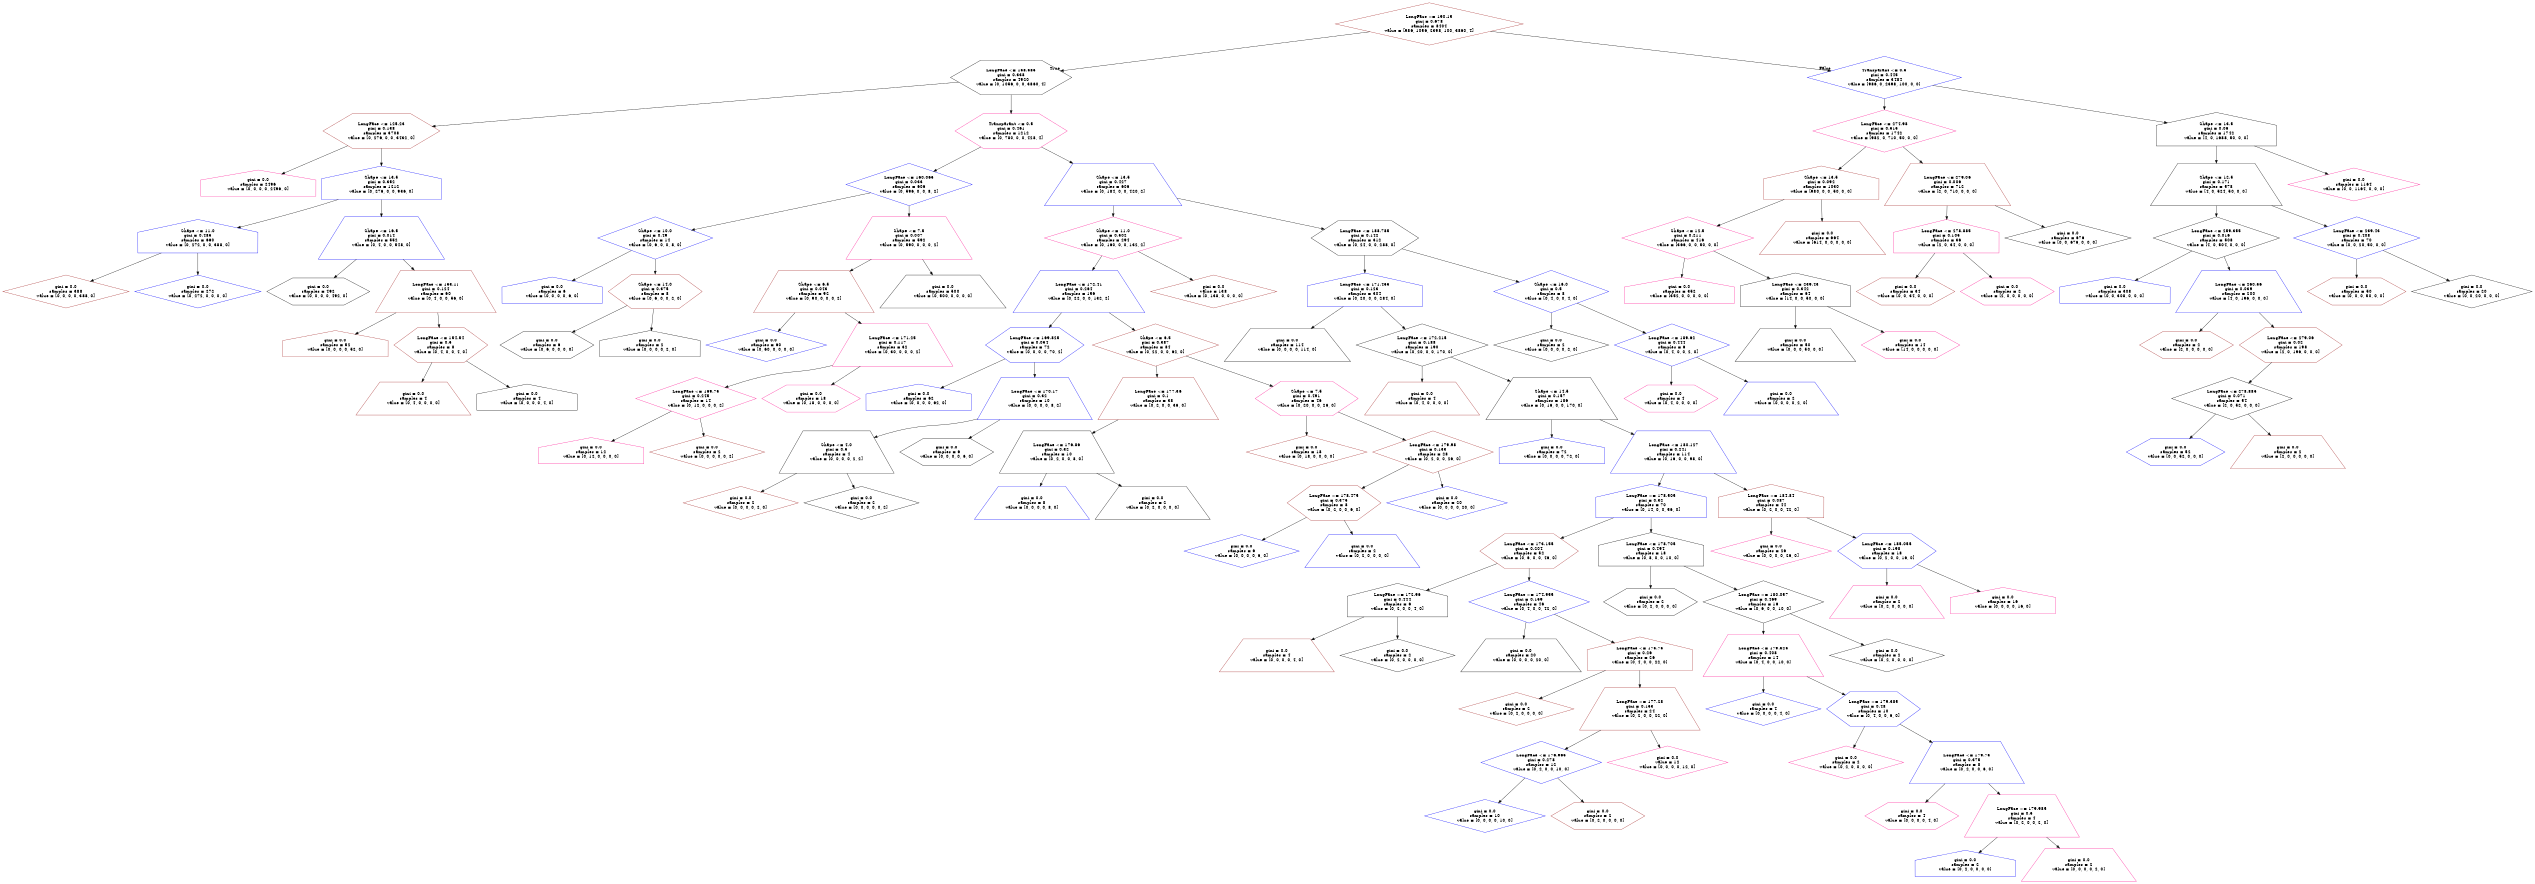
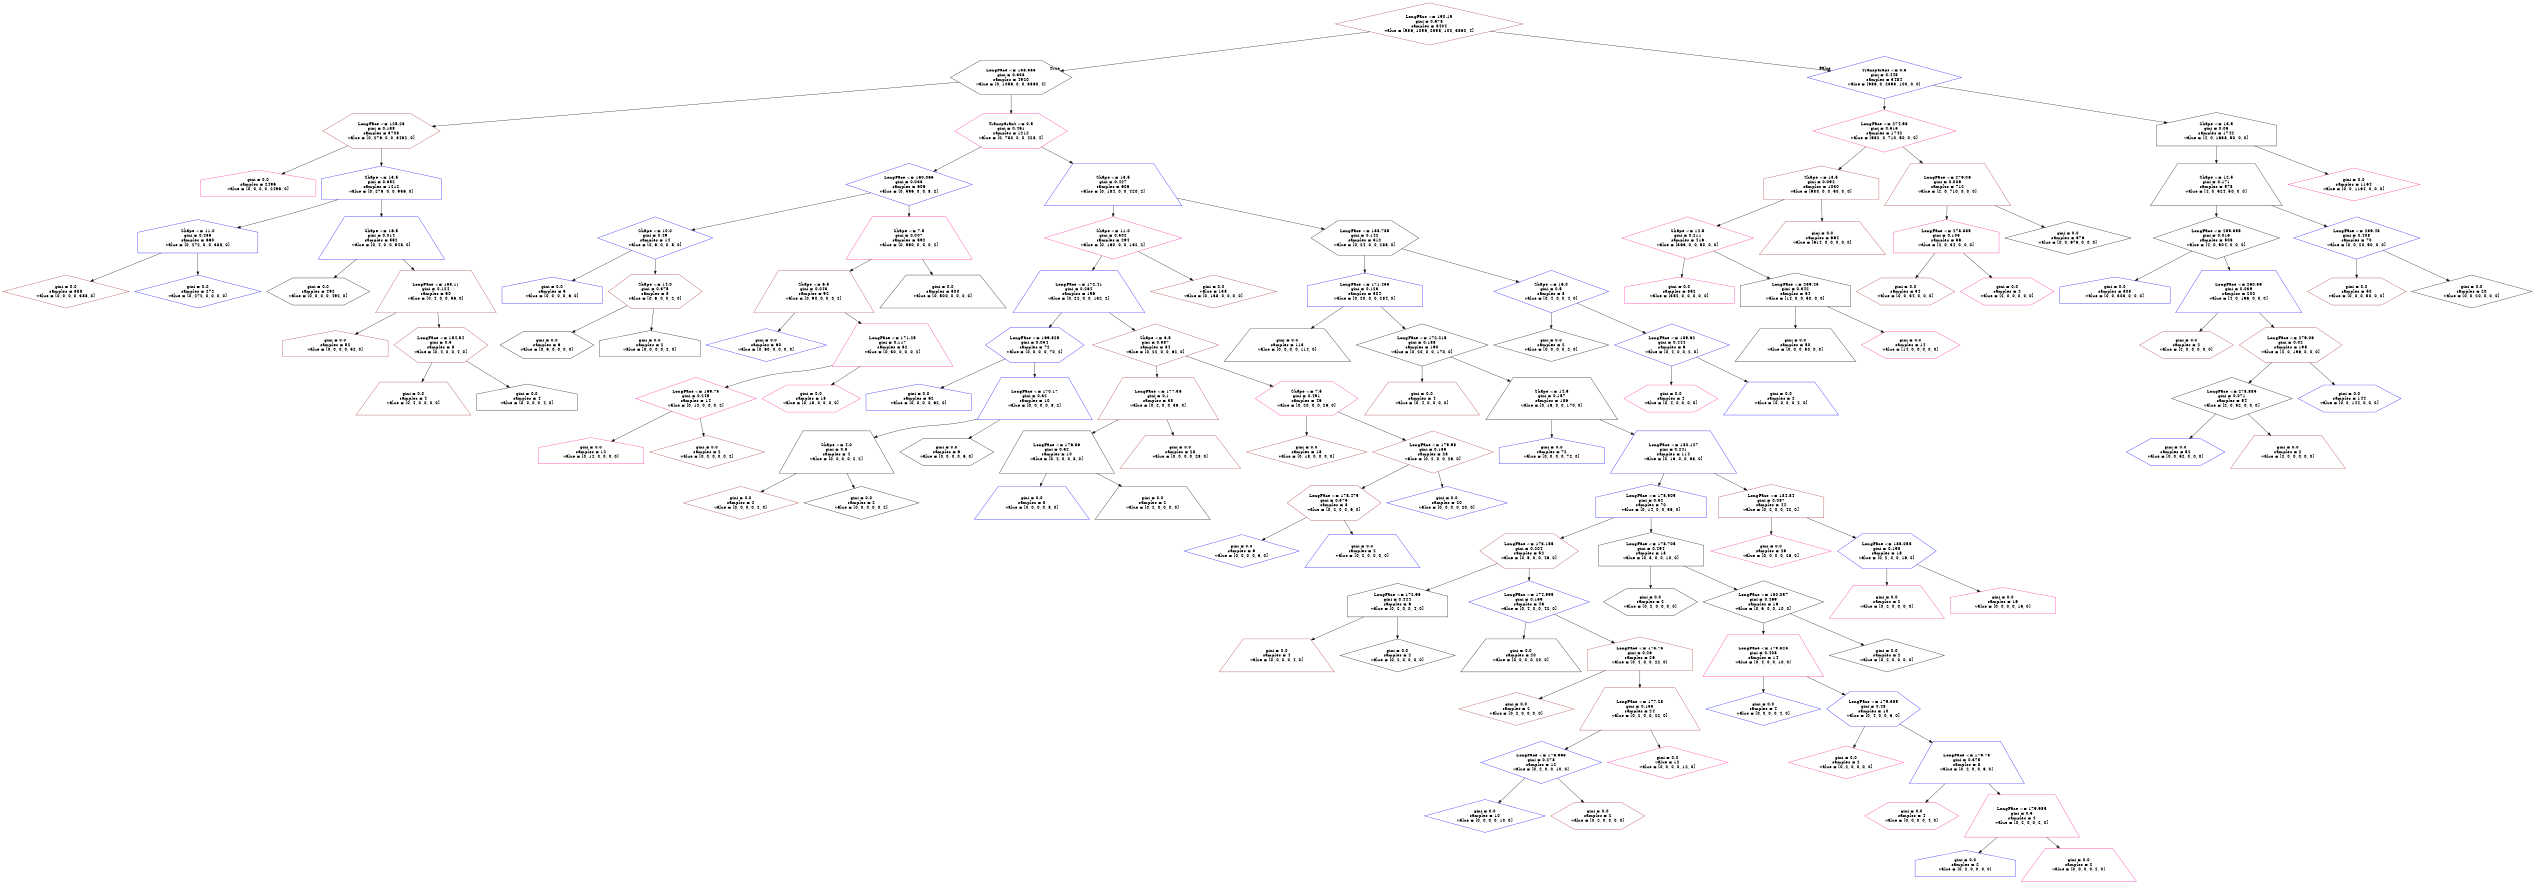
(1287, 345) -> (1287, 345)
none -> (2350, 399)
none -> (1180, 452)
